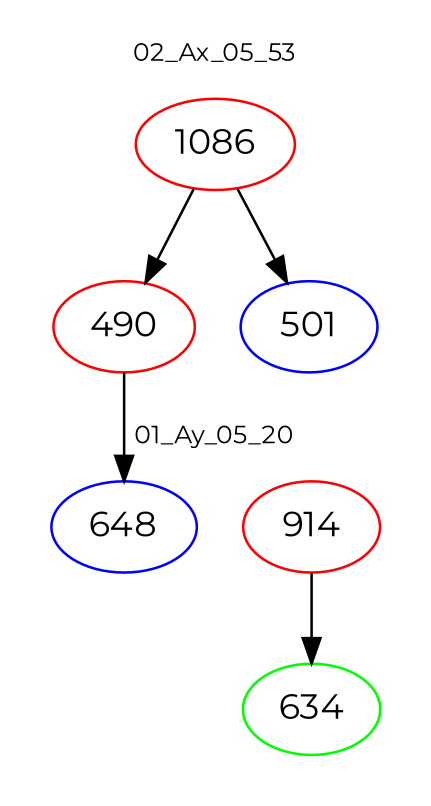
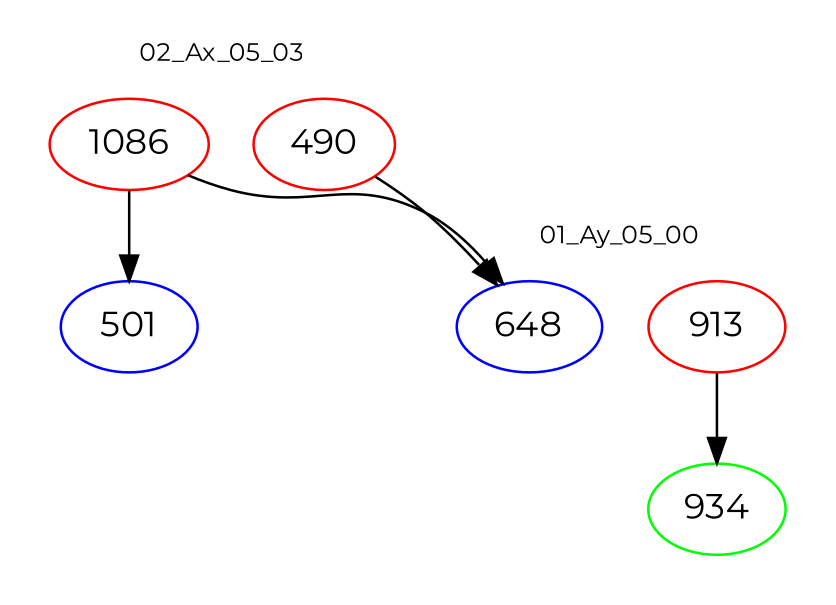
(215, 54) -> (223, 54)
(175, 224) -> (346, 194)
(215, 437) -> (621, 237)
(312, 527) -> (717, 327)
(312, 709) -> (717, 509)
